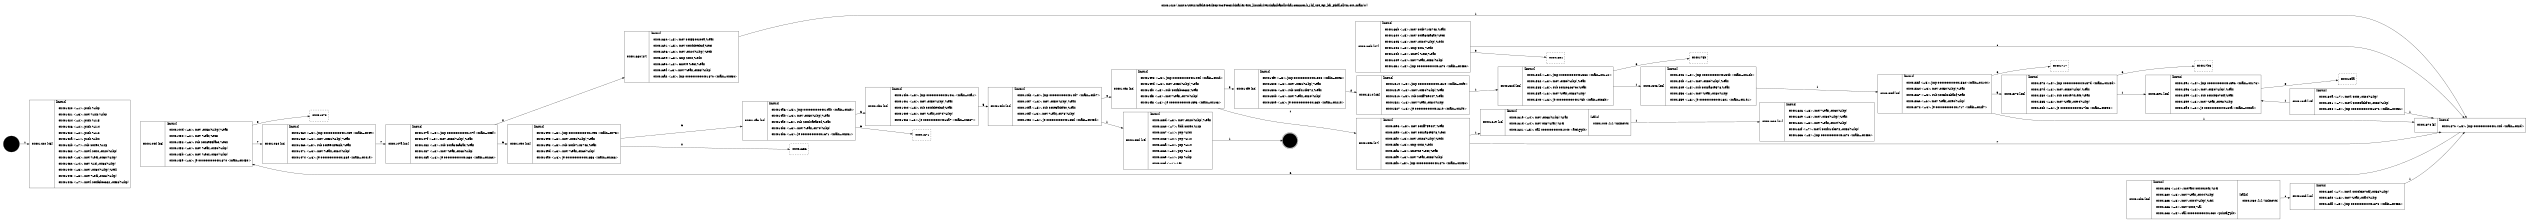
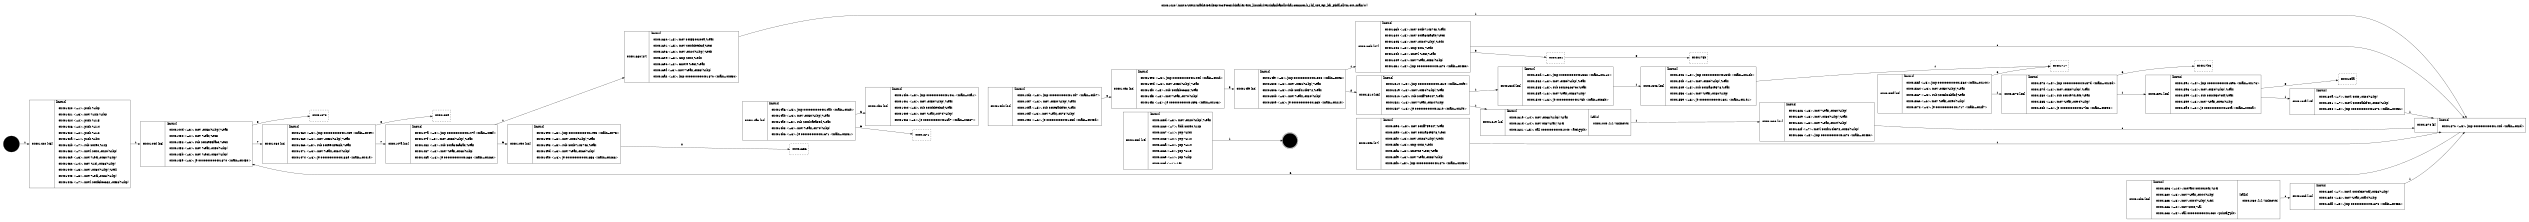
(1650, 63) -> (1626, 58)
none -> (1350, 68)
(1816, 90) -> (1902, 71)
(1997, 93) -> (1997, 93)
(2276, 102) -> (2274, 98)
(982, 106) -> none
none -> (442, 116)
(502, 120) -> (502, 120)
(2202, 121) -> (2143, 130)
(1286, 123) -> none
(1111, 125) -> none
(681, 132) -> none
(1474, 135) -> (1477, 107)
(1997, 143) -> (1997, 143)
none -> (134, 144)
